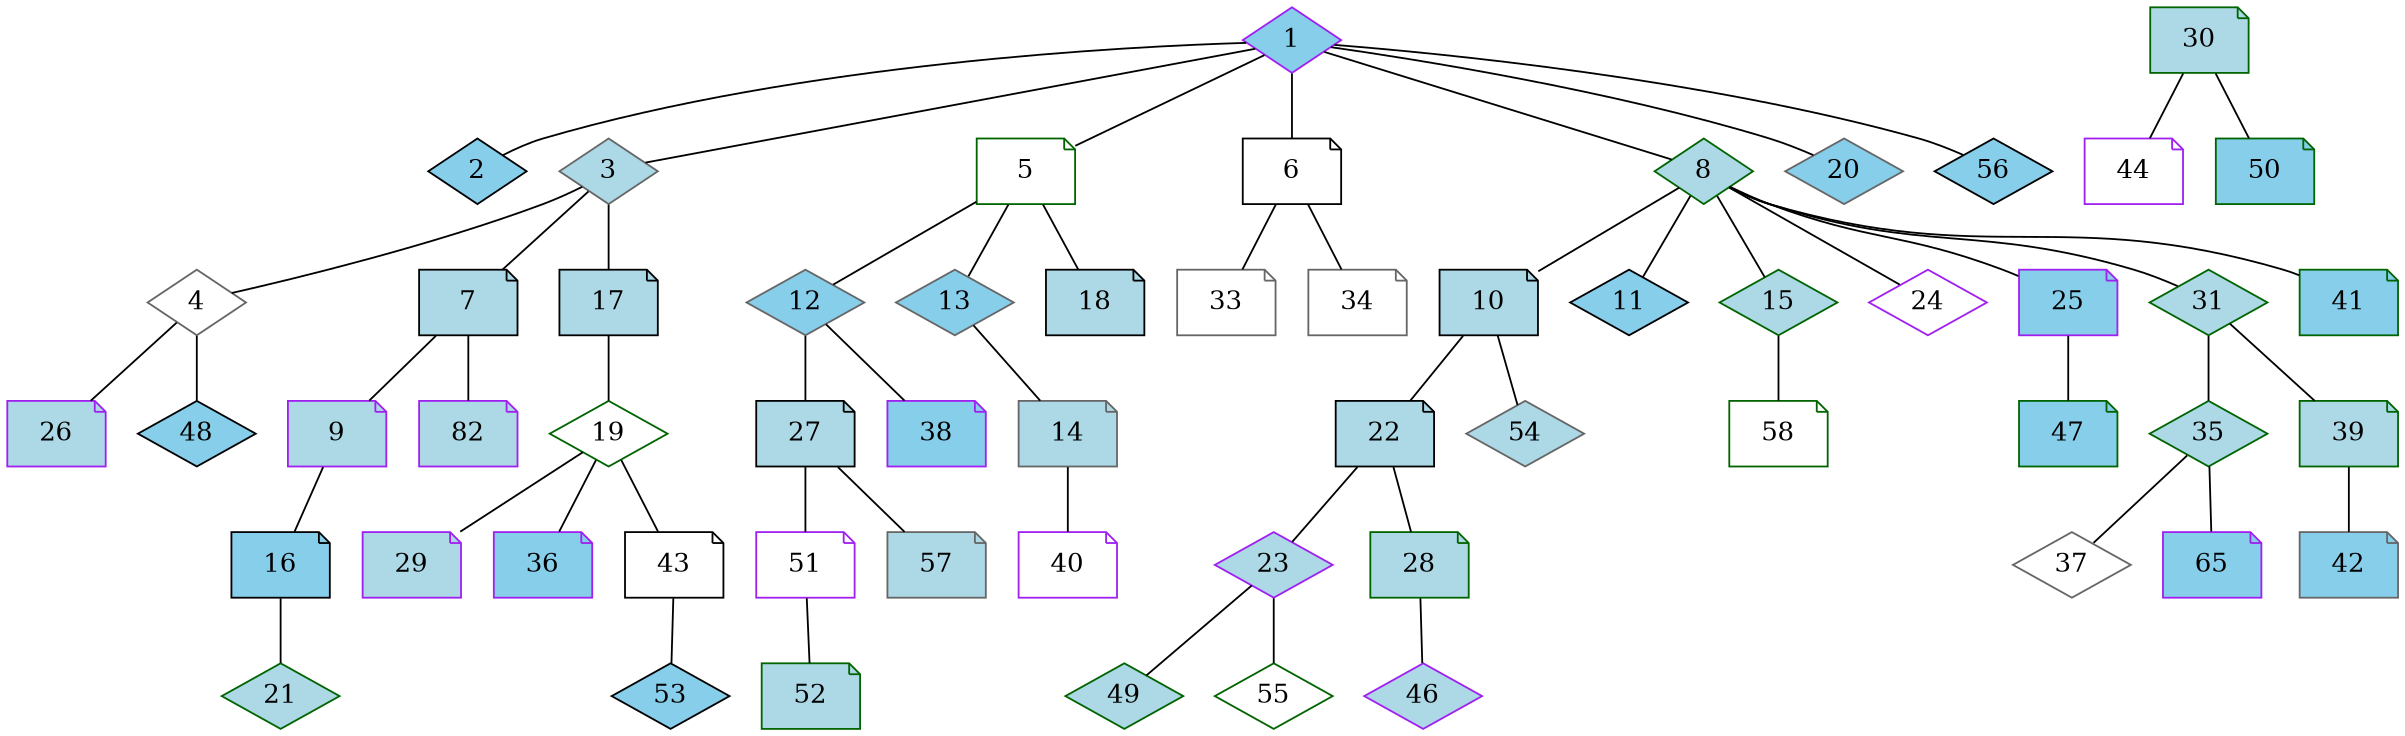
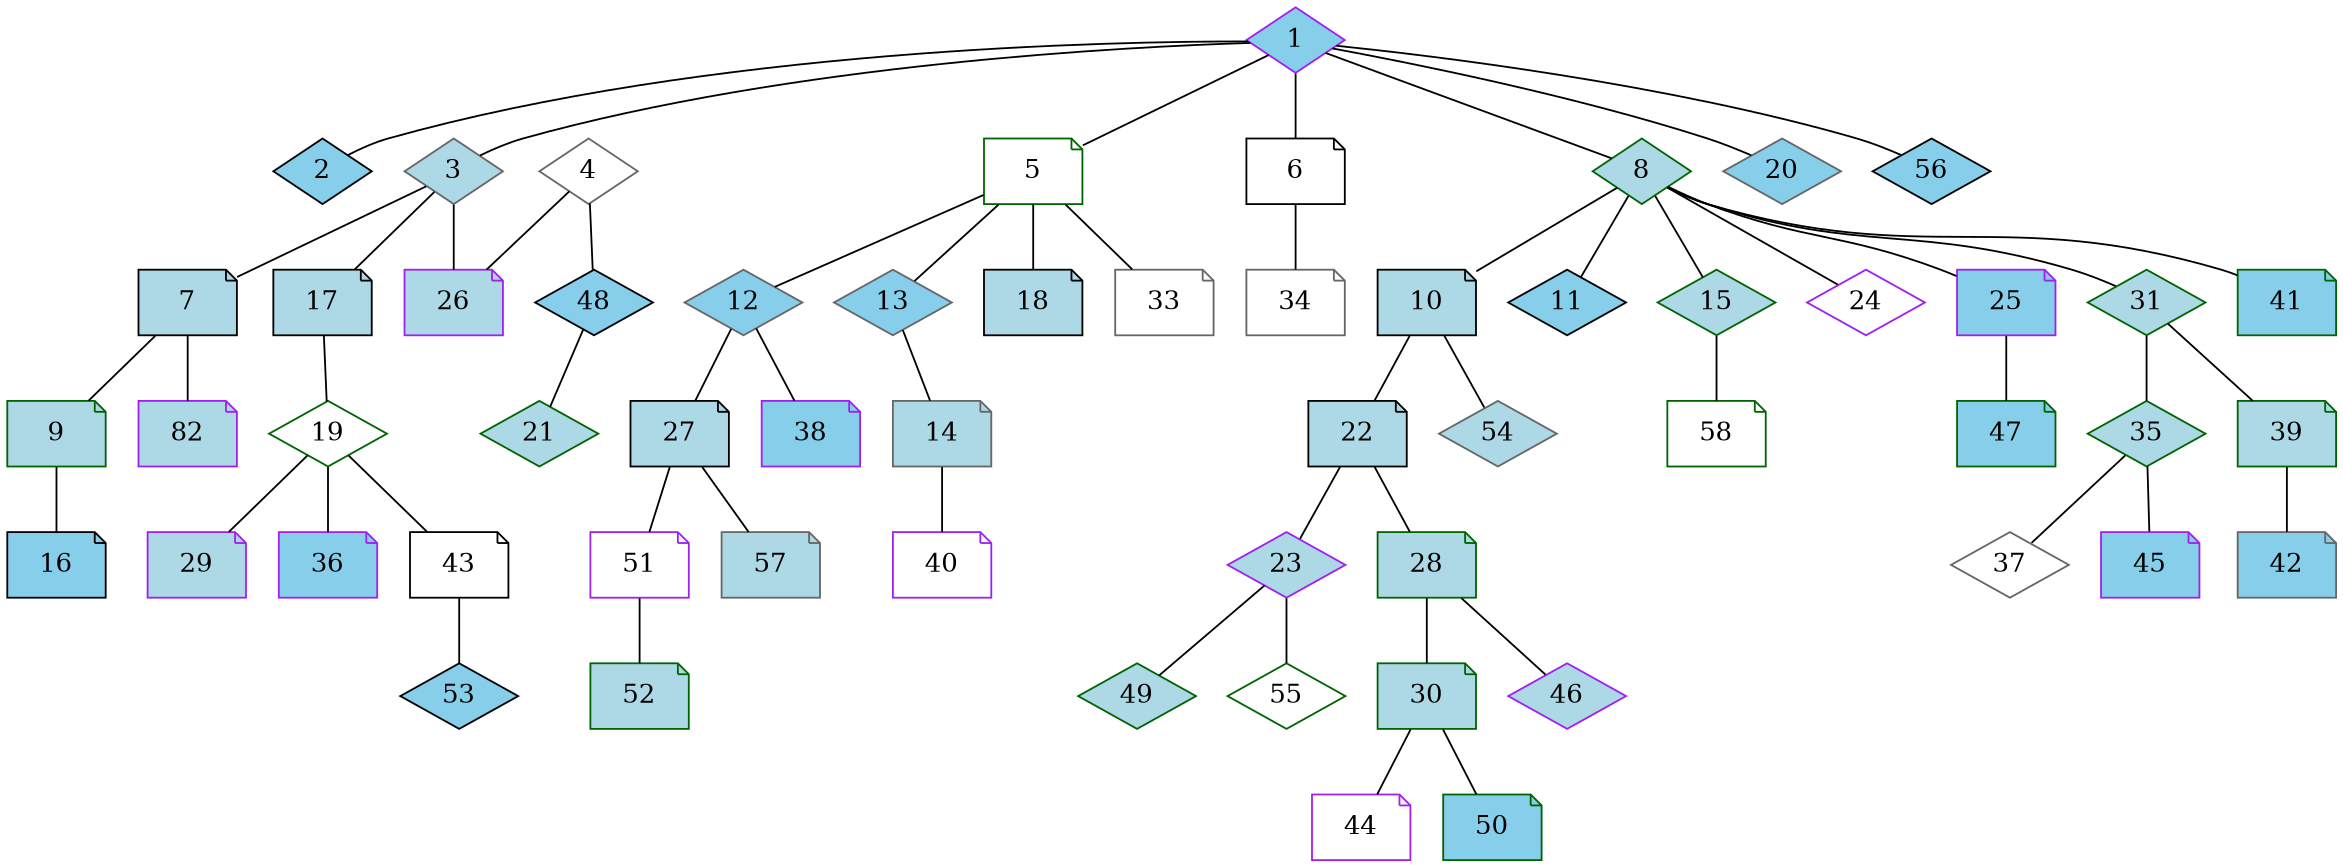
(1259, 237) -> (1099, 237)
(409, 247) -> (454, 237)
(337, 434) -> (56, 434)
(2212, 565) -> (2150, 565)
(281, 631) -> (567, 368)
none -> (1427, 631)
